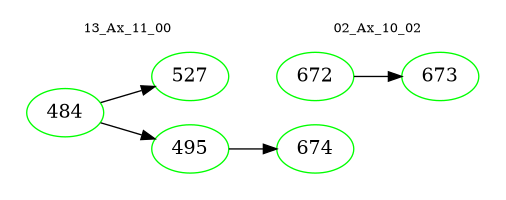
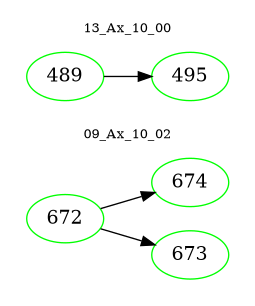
(128, 29) -> (128, 29)
(378, 29) -> (128, 135)
(190, 76) -> none
(65, 113) -> (65, 76)
(248, 149) -> (121, 203)
